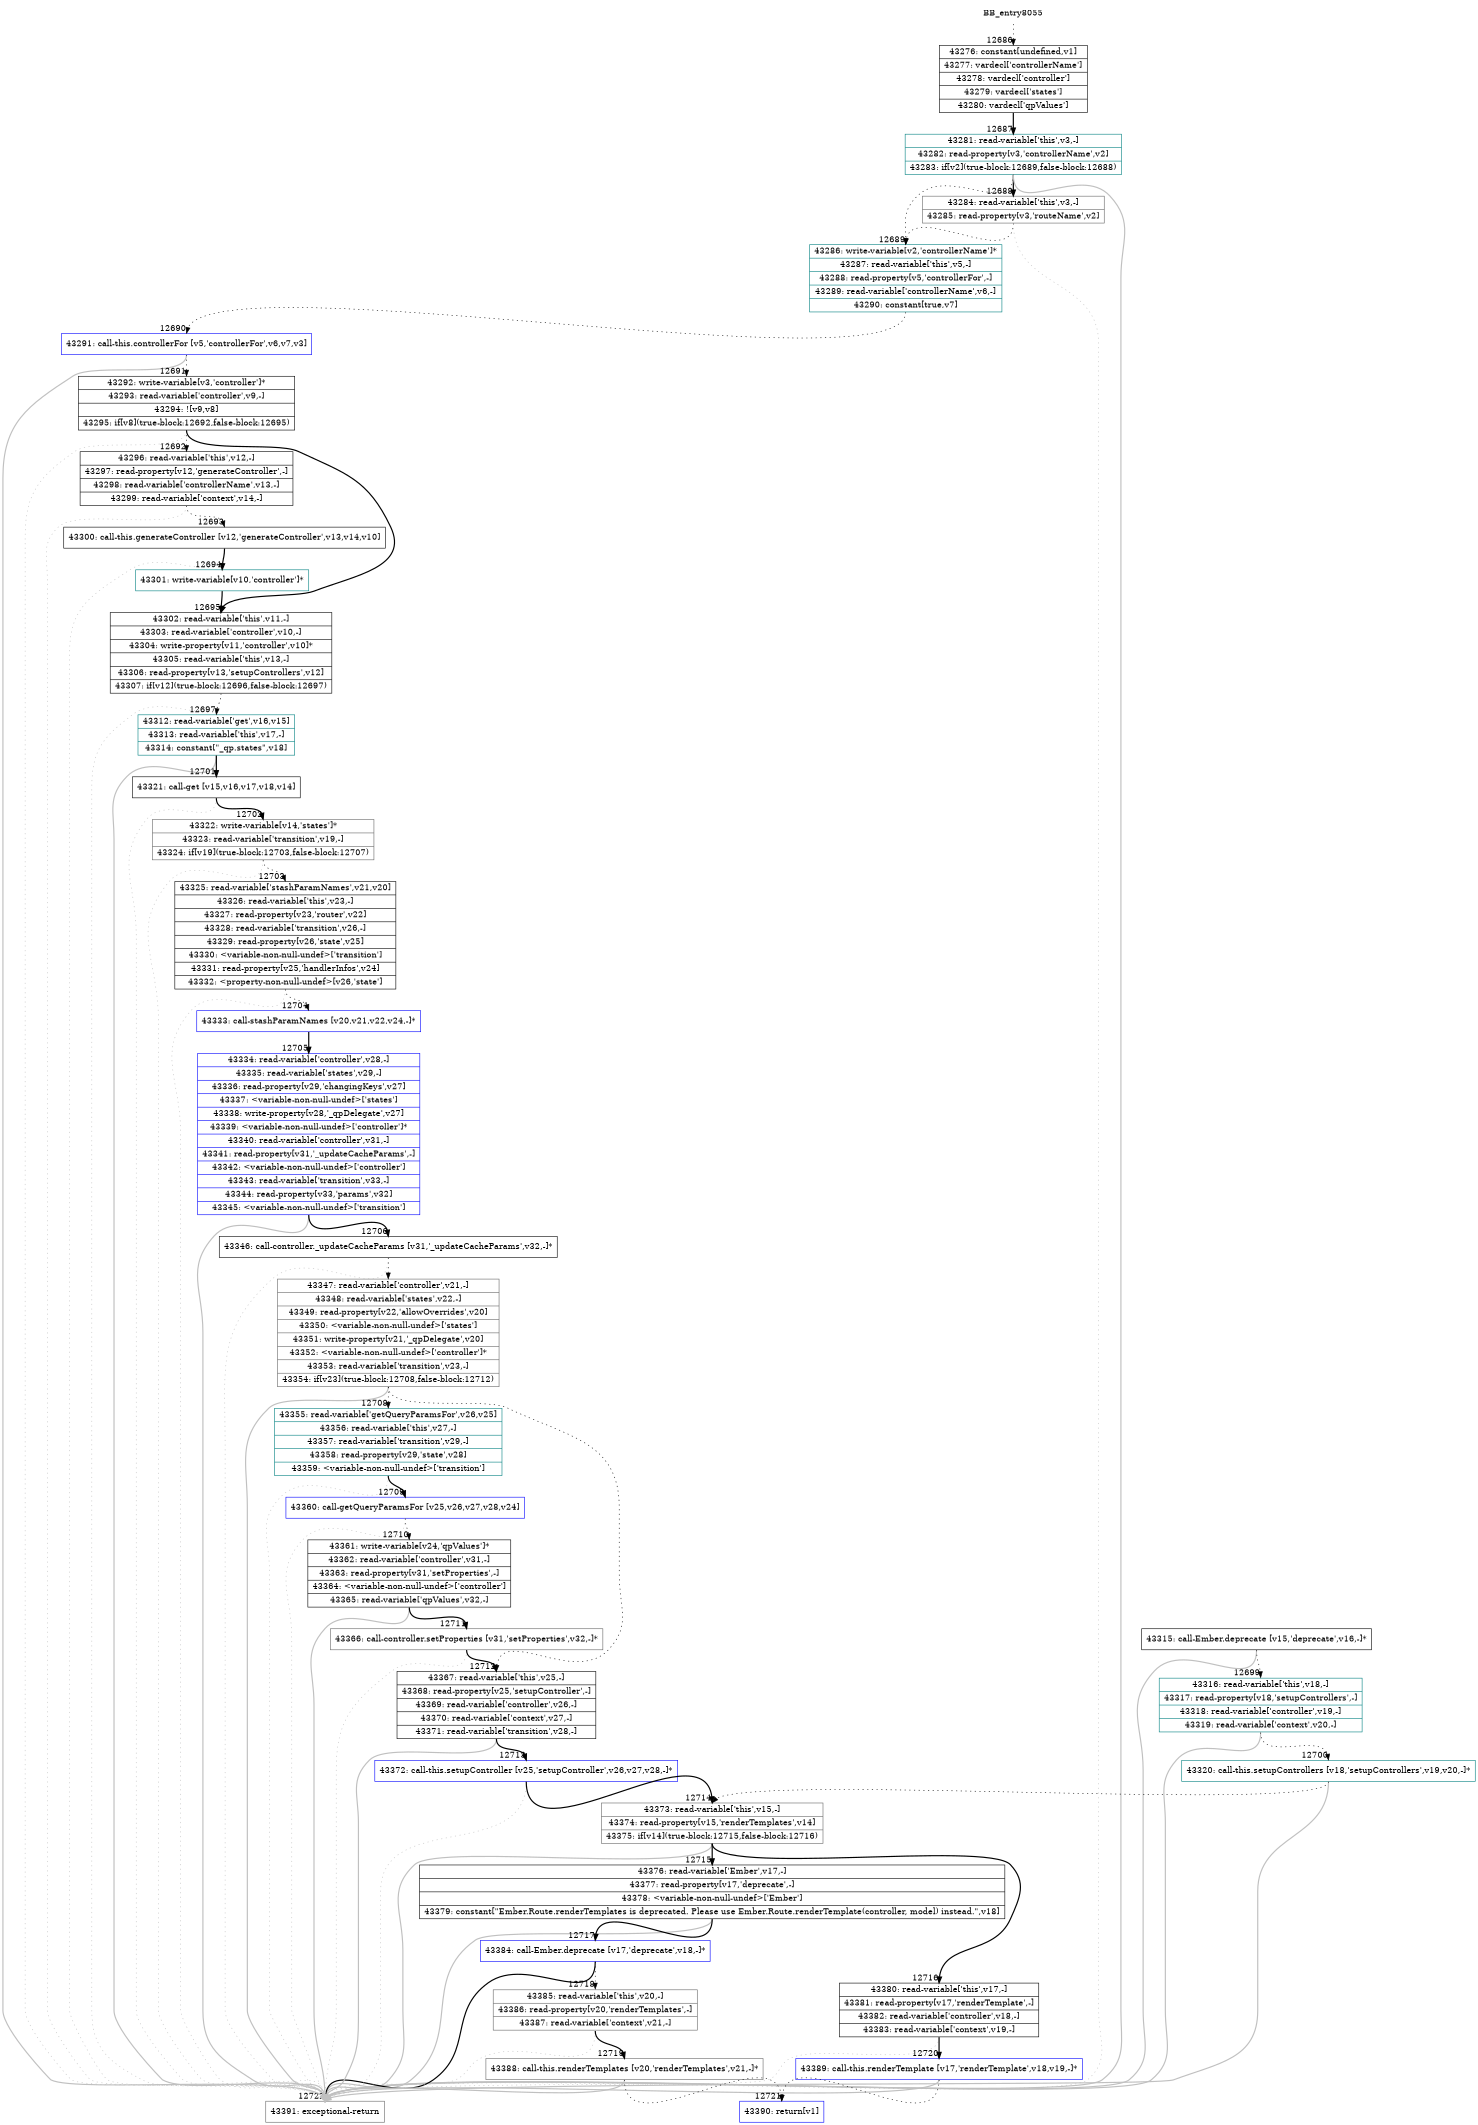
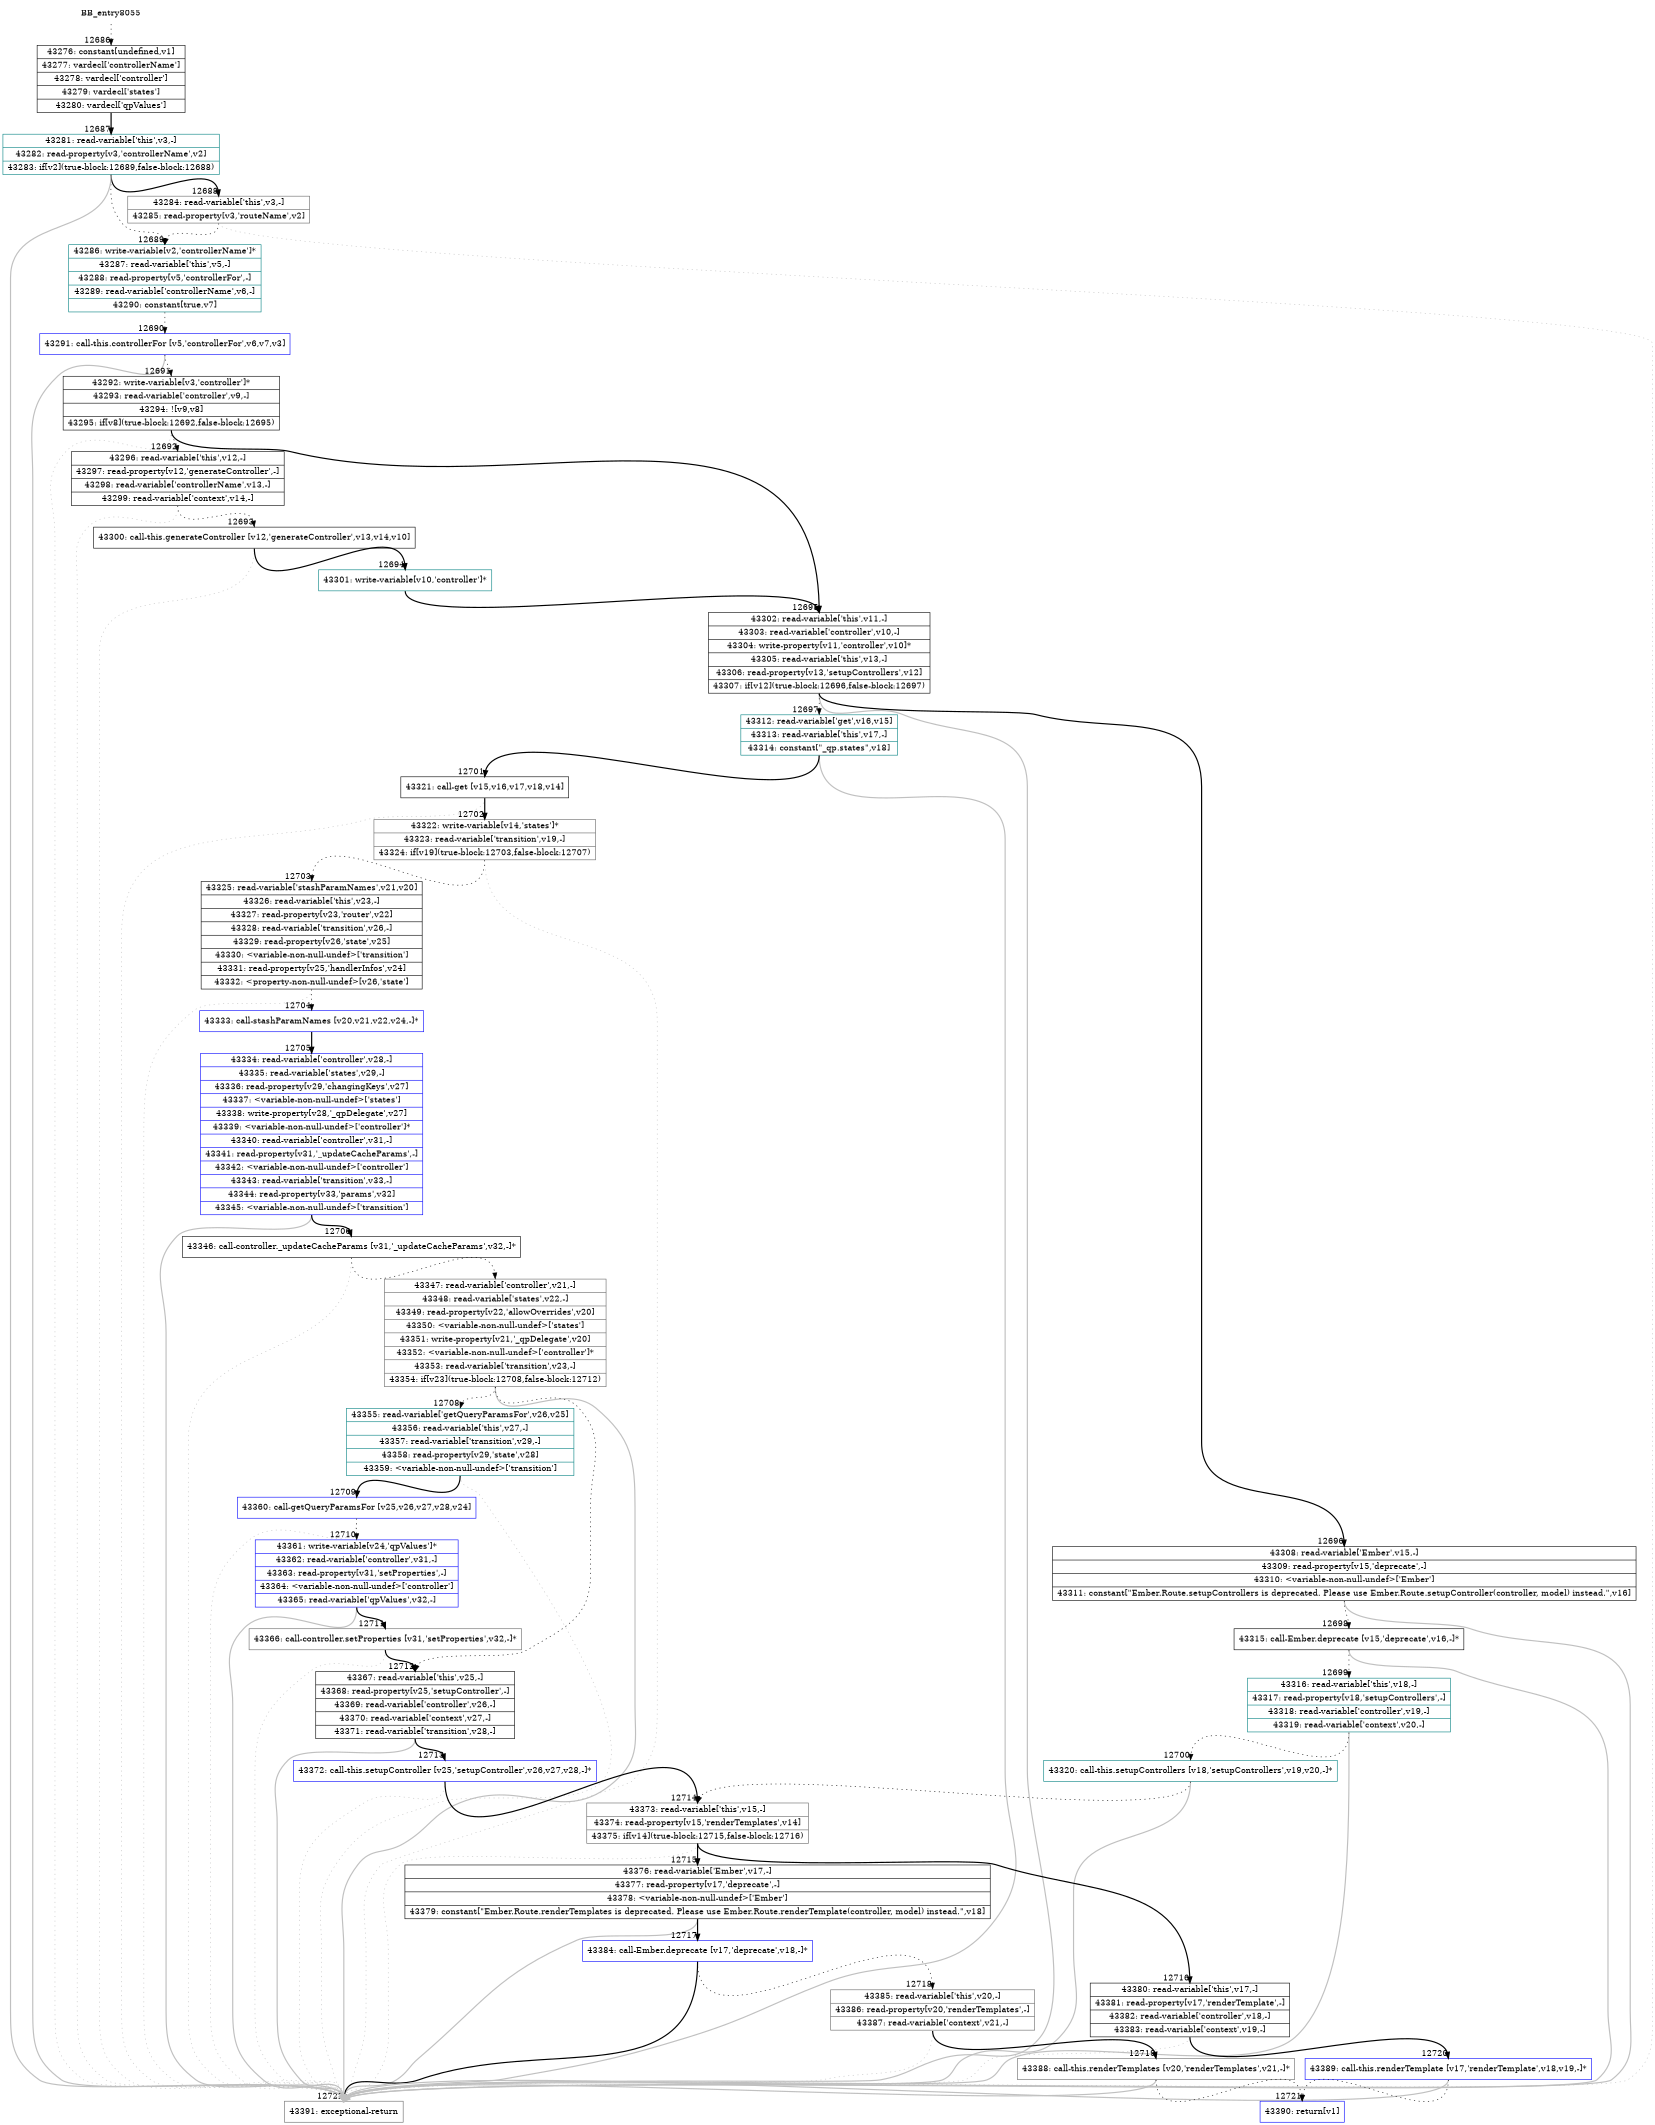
(92, 1443) -> (1027, 1639)
(409, 1573) -> (357, 1573)
none -> (1344, 1573)
(419, 1863) -> (422, 1859)
